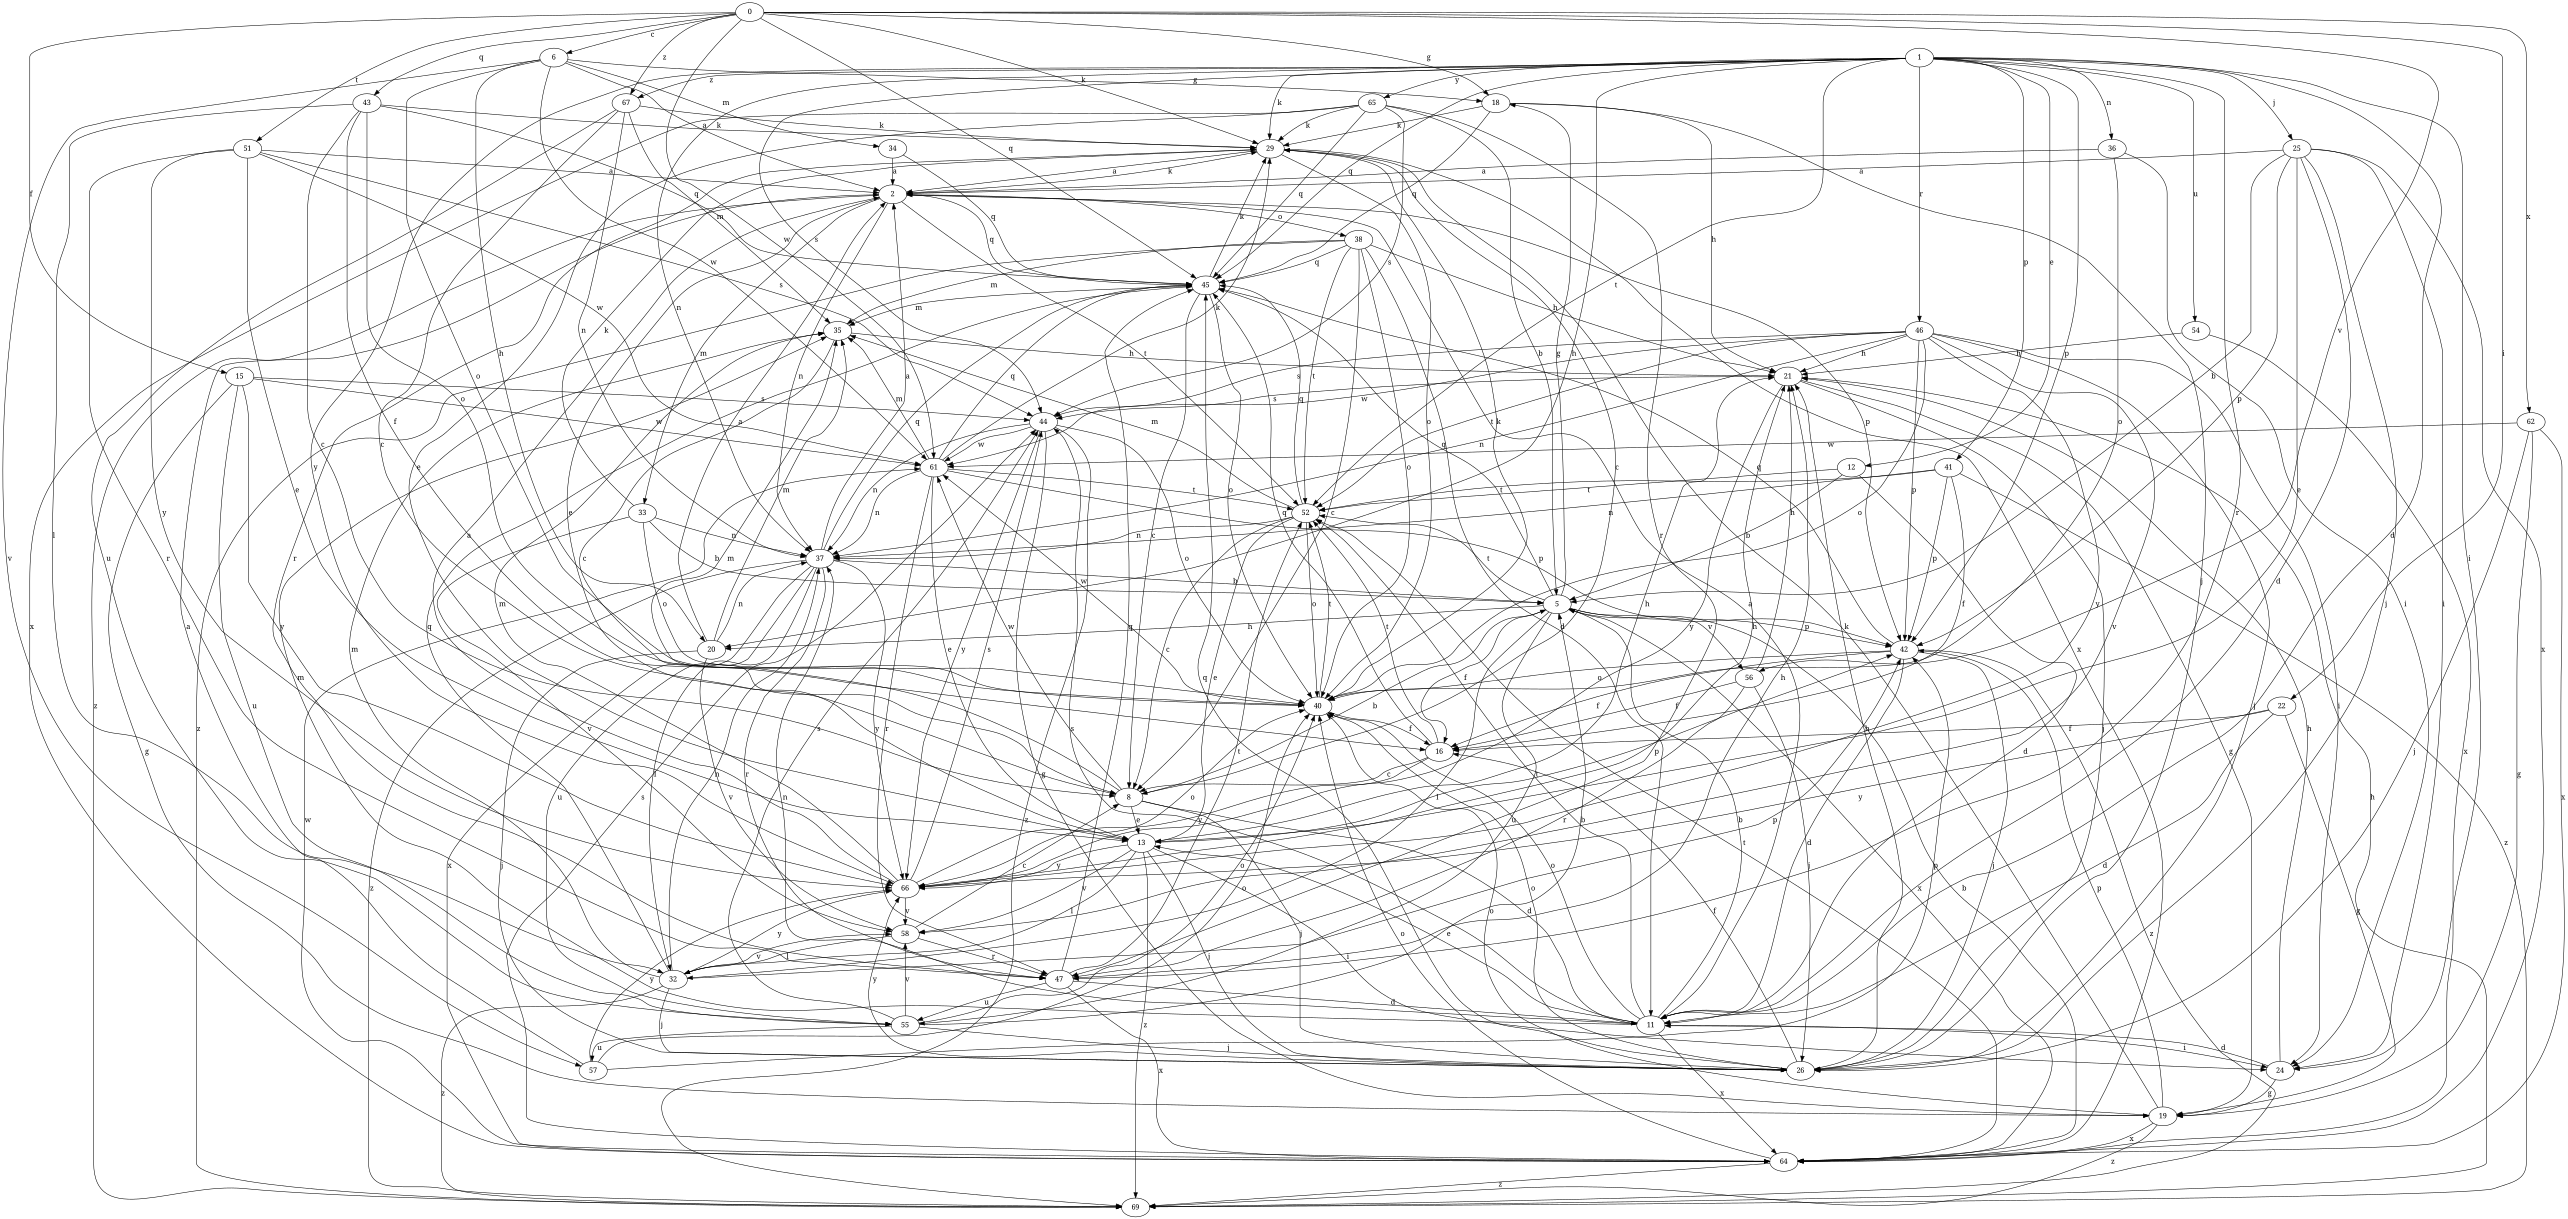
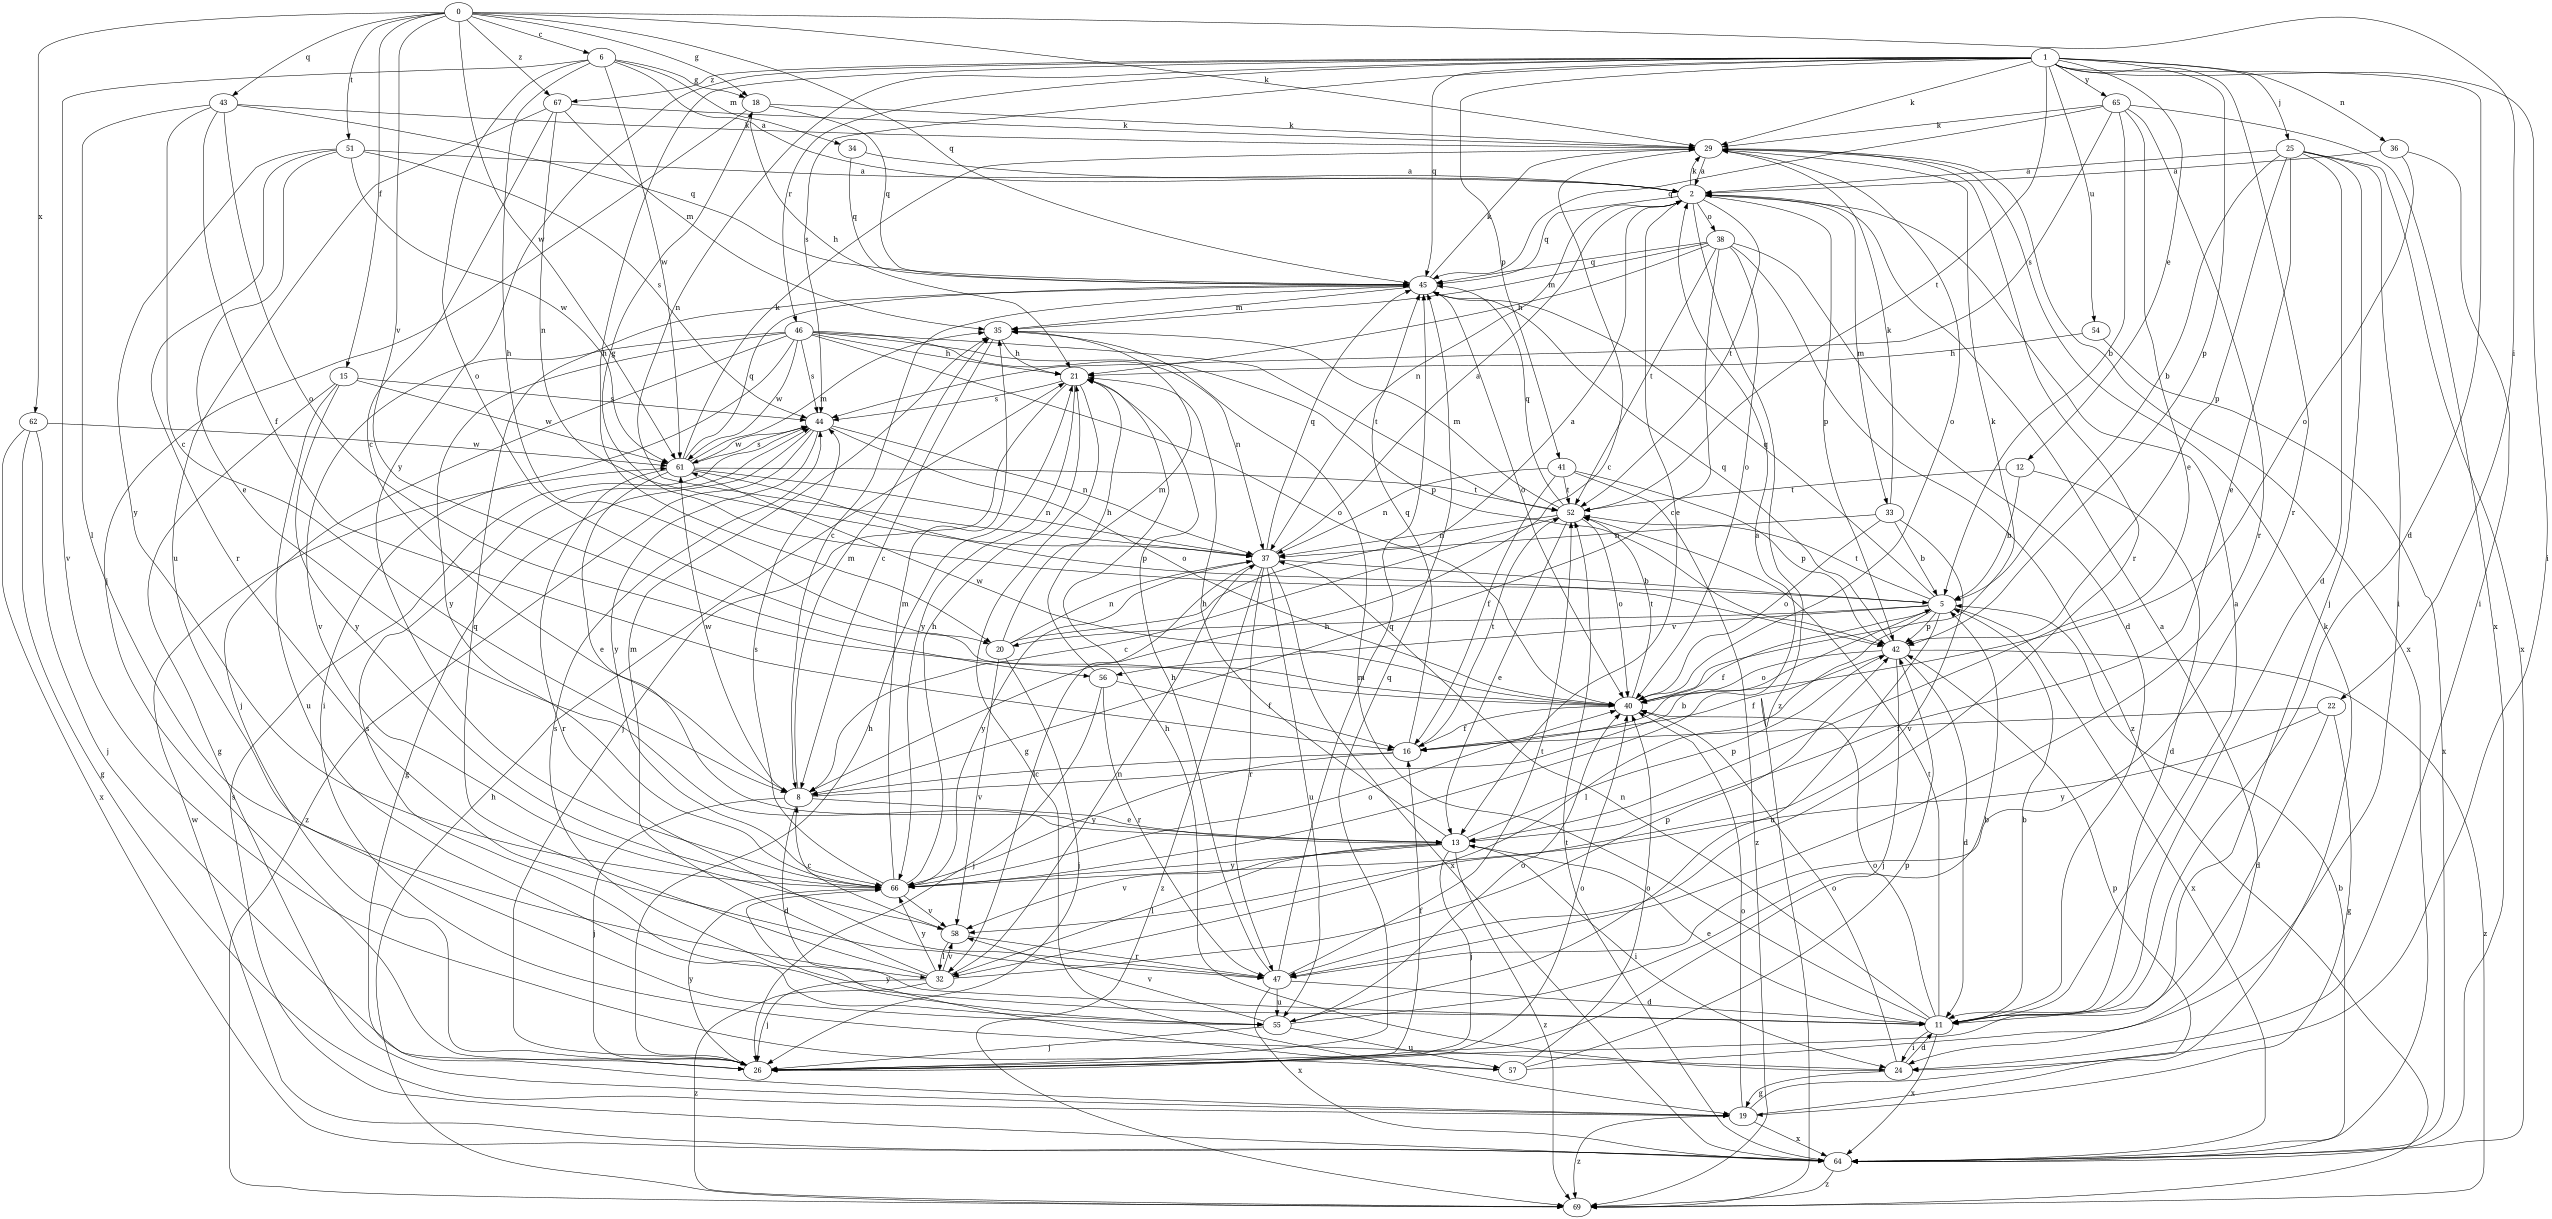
none -> (748, 447)
(1479, 1029) -> (1805, 861)
